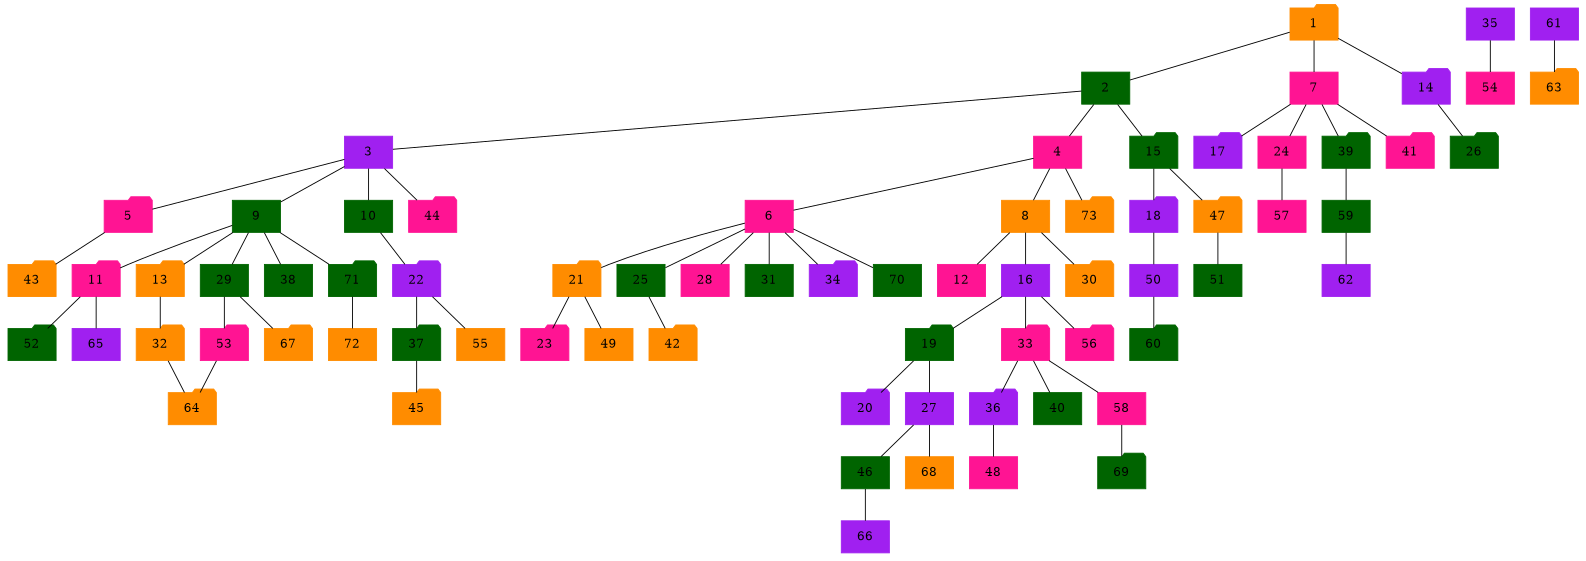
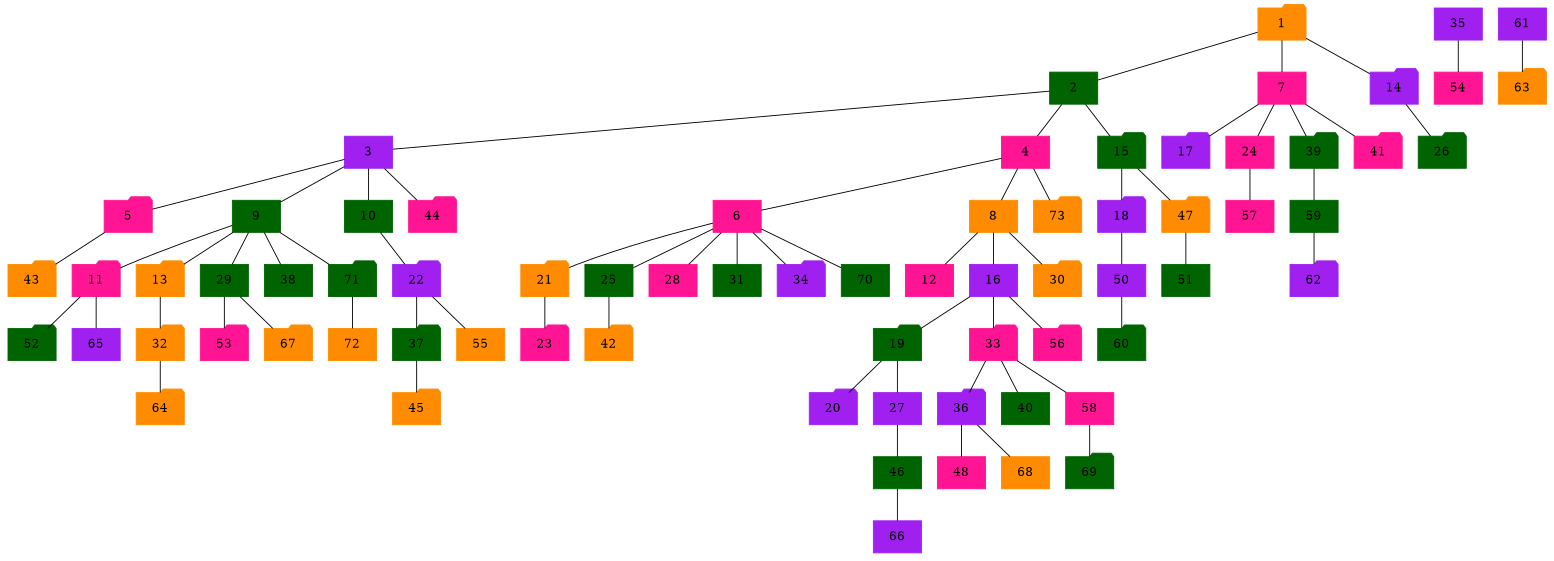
(1346, 280) -> (1314, 280)
(609, 345) -> none
(208, 377) -> none
(929, 441) -> (994, 441)
